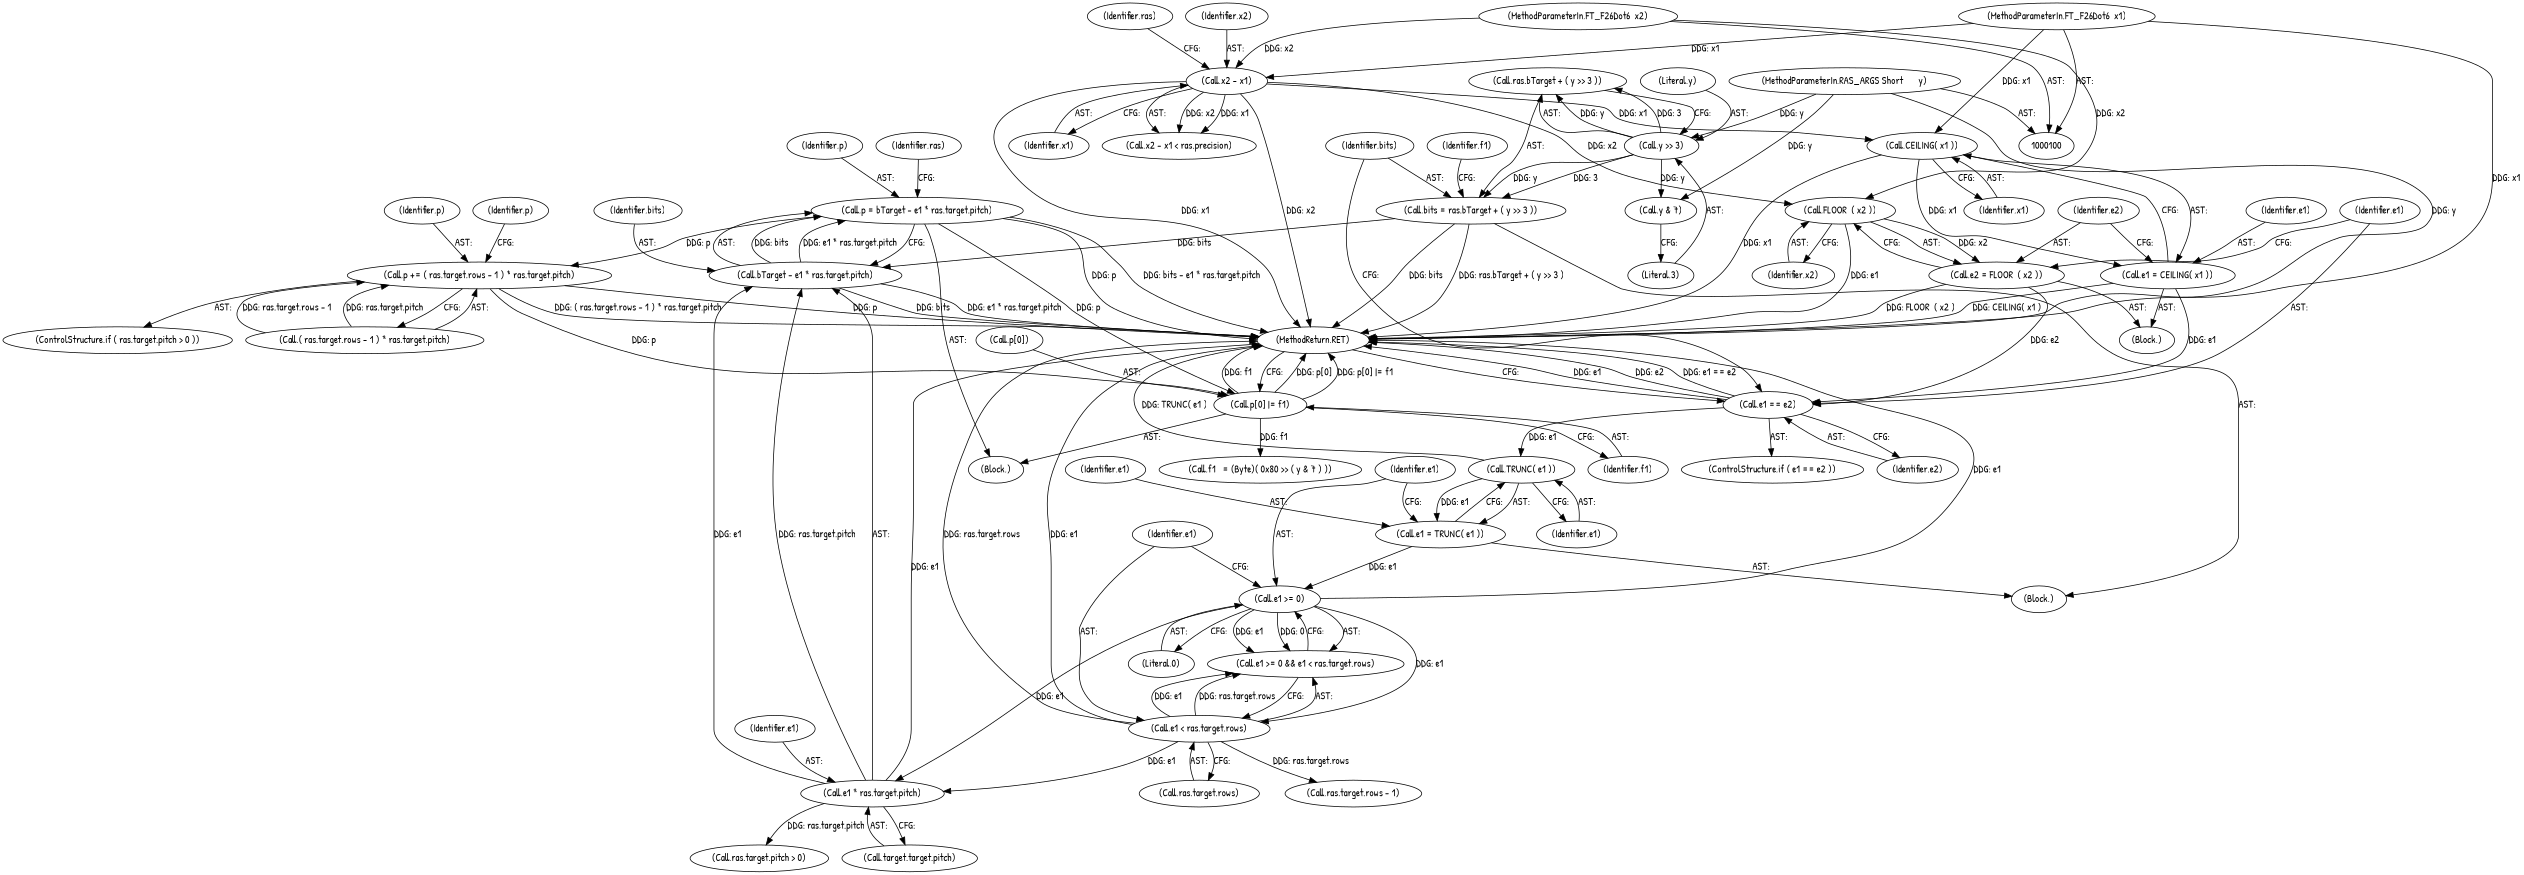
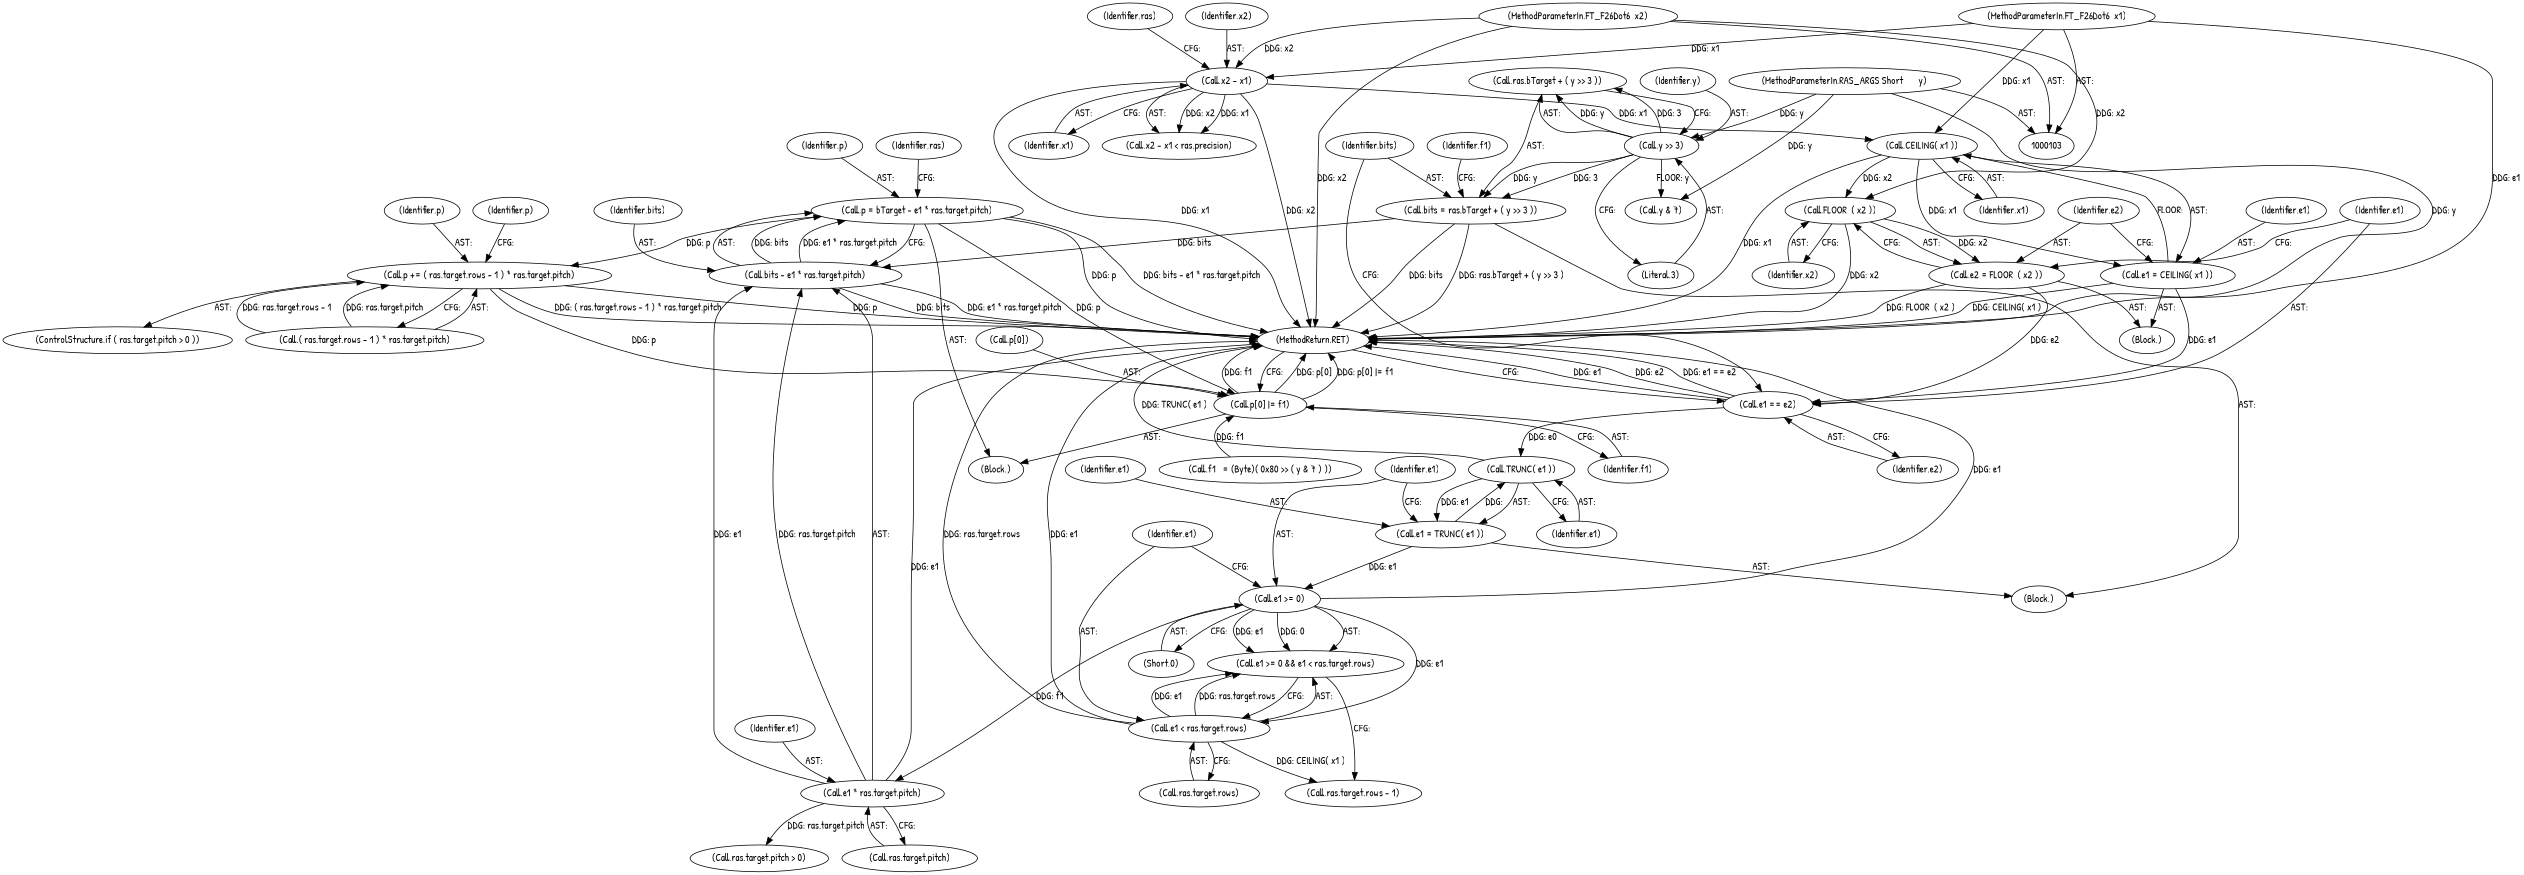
(1678, 81) -> (1678, 81)
none -> (1331, 117)
(1519, 121) -> (1867, 170)
(2046, 146) -> (2046, 146)
(1673, 178) -> (1673, 178)
(2507, 178) -> (2507, 178)
(2172, 211) -> (2172, 211)
(1661, 239) -> (1596, 207)
(805, 275) -> (805, 275)
(1865, 275) -> (1865, 275)
(1260, 434) -> (1215, 435)
(1543, 437) -> (1543, 437)
(1773, 470) -> none
(1496, 502) -> (1496, 502)
(1307, 633) -> (1350, 721)
(1161, 664) -> (1161, 664)
(1050, 696) -> (1050, 696)
(1311, 761) -> (1311, 761)
(1067, 778) -> none
(910, 858) -> (910, 858)
